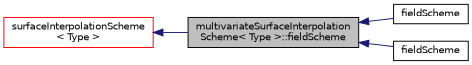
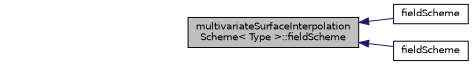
(79, 32) -> none
